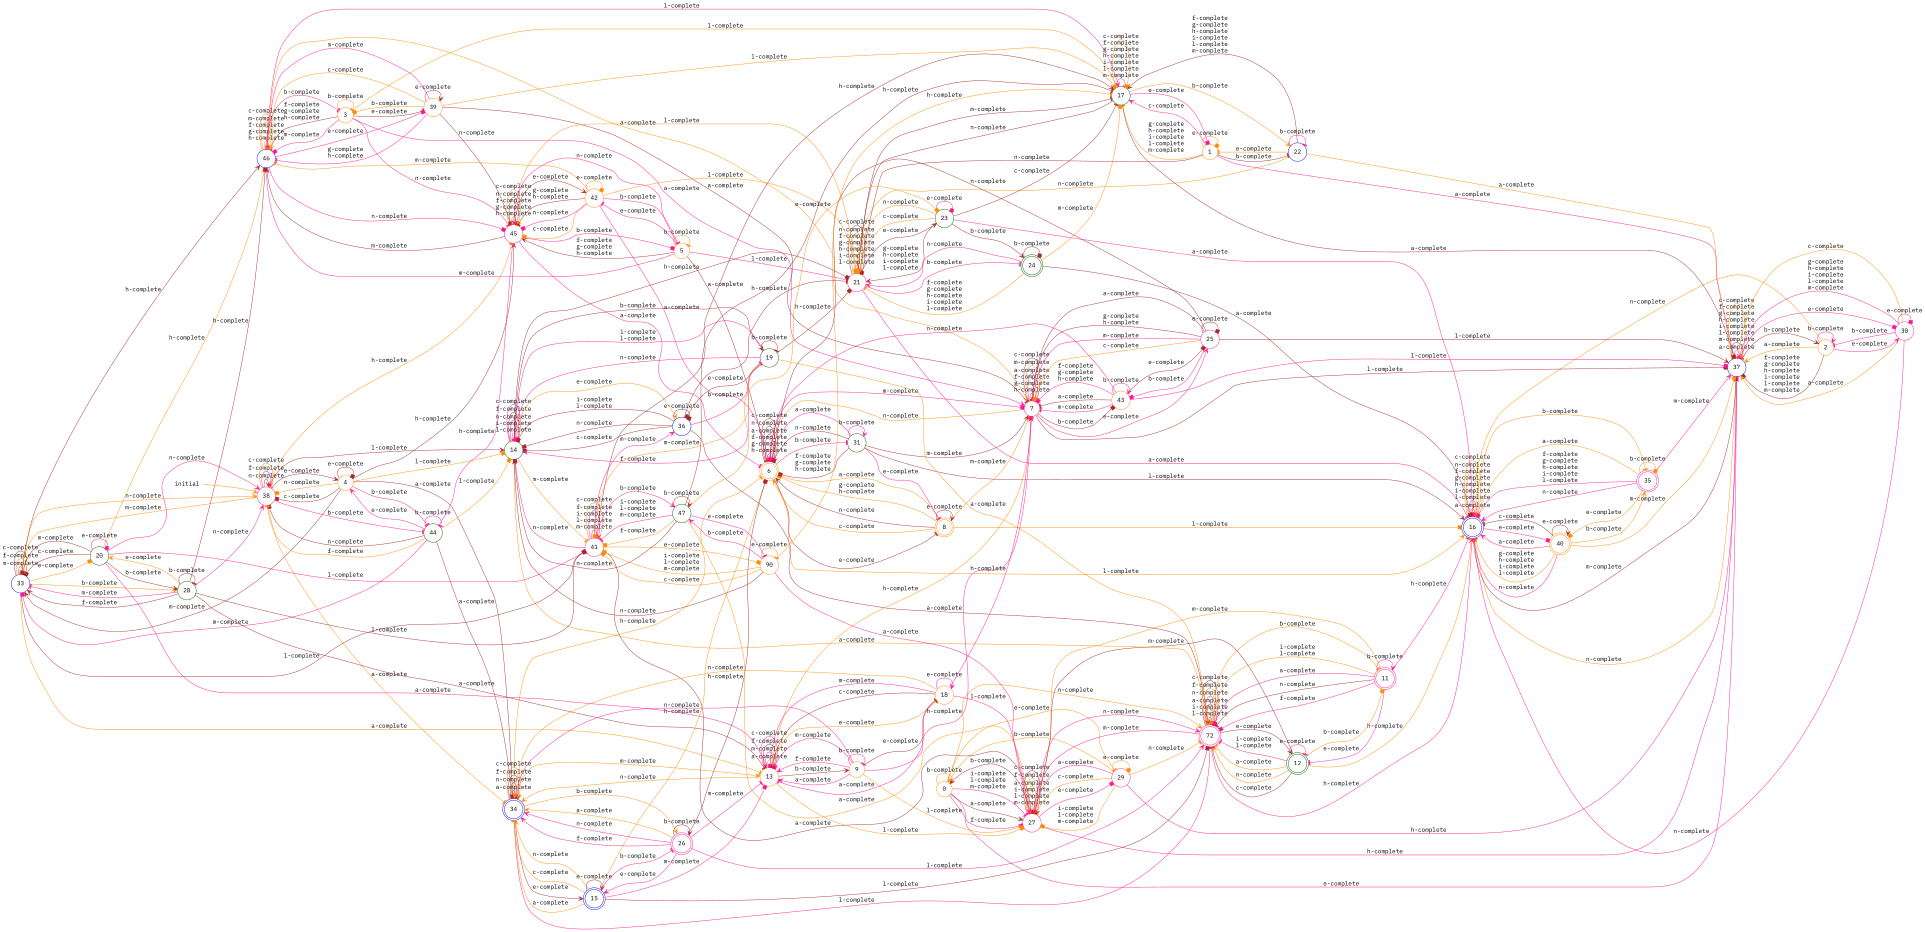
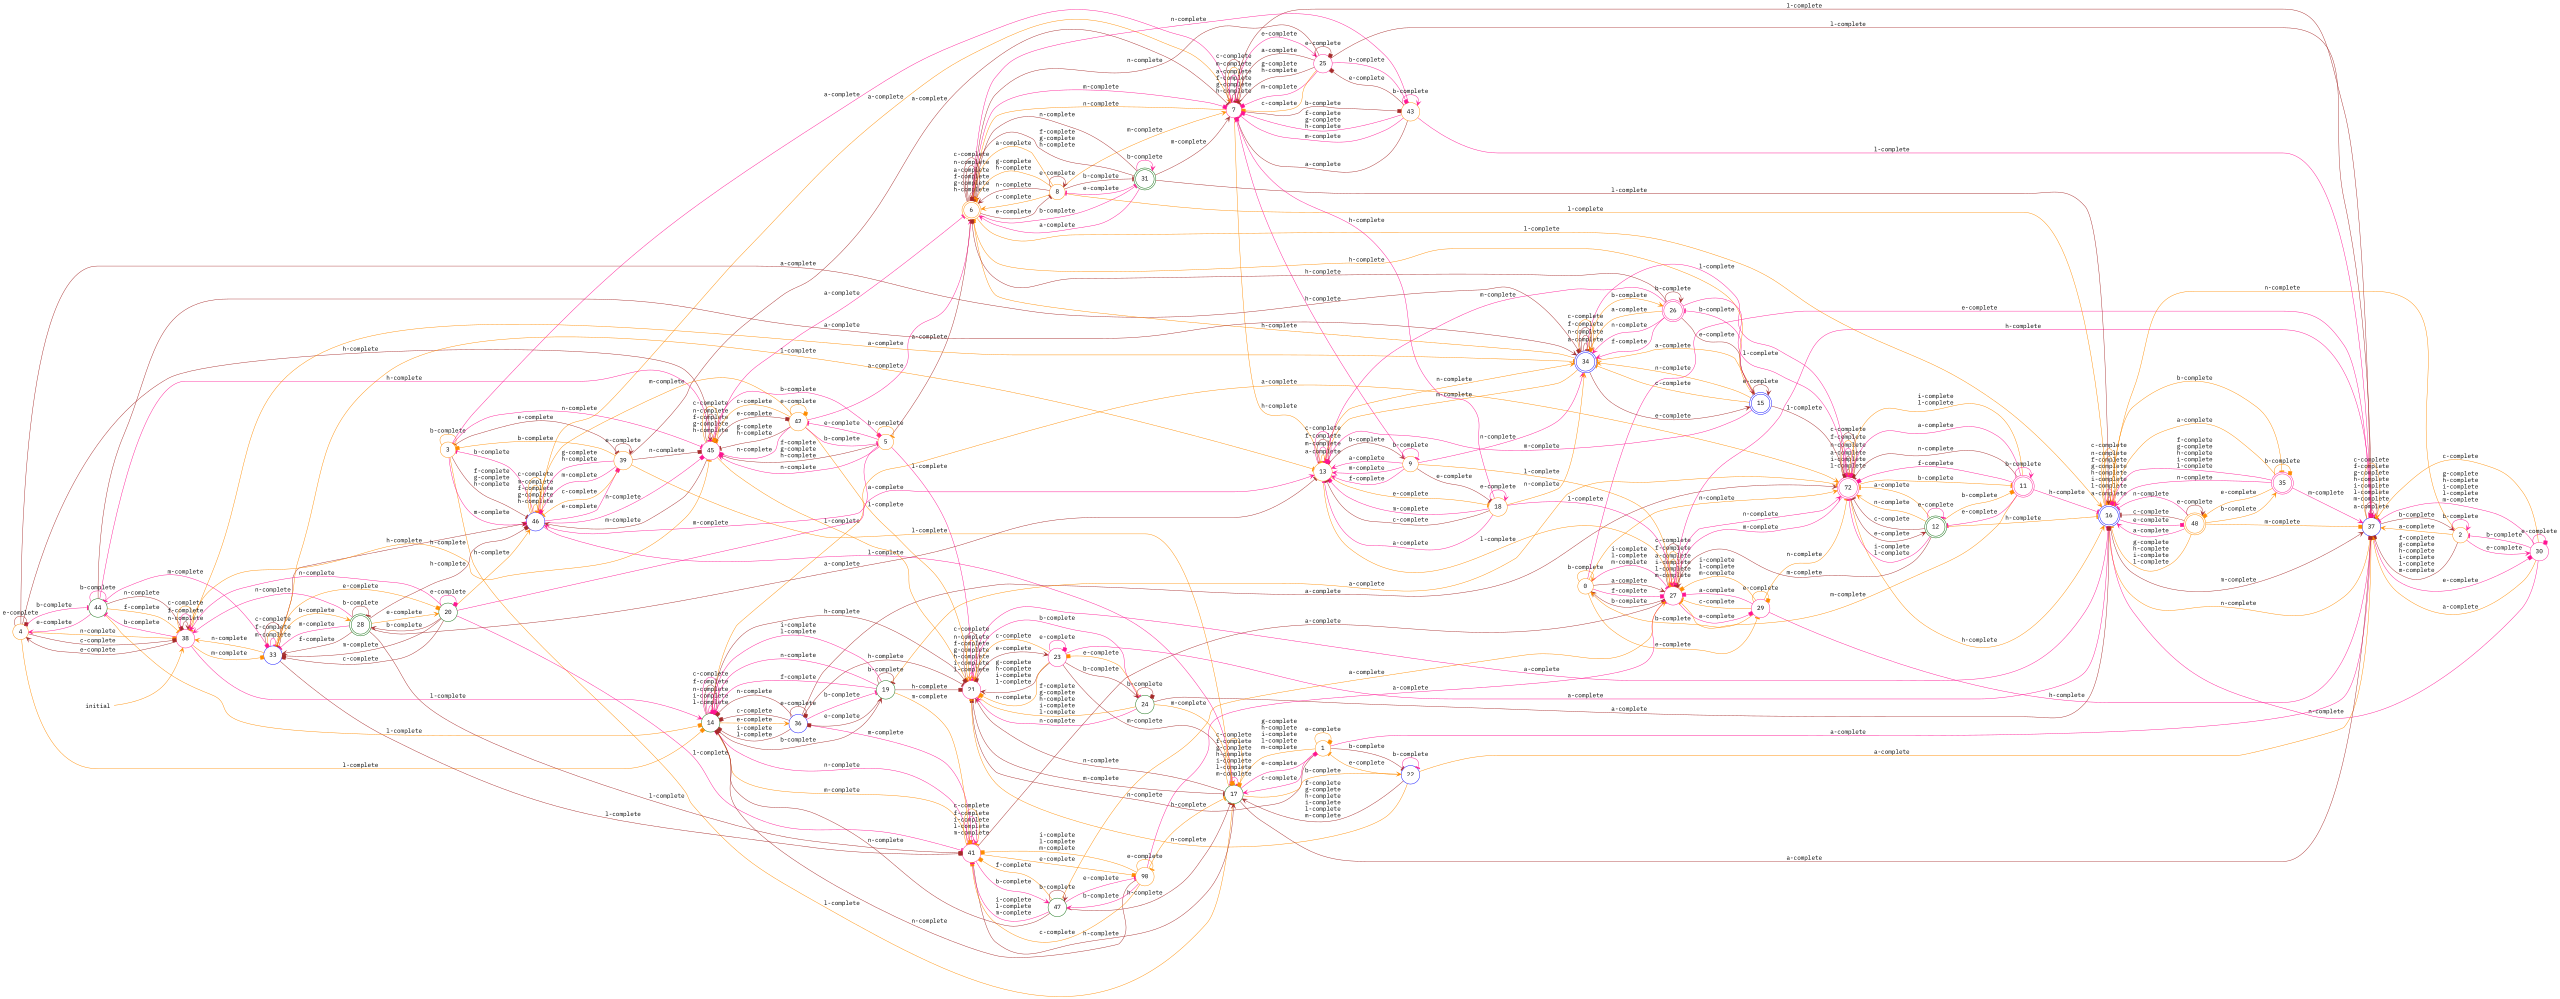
(1032, 171) -> (1145, 721)
none -> (1098, 181)
(536, 183) -> (745, 419)
(944, 218) -> (1057, 657)
(1032, 266) -> (1145, 705)
(793, 323) -> (1114, 663)
(857, 443) -> (1145, 179)
(378, 452) -> (436, 699)
(615, 458) -> (918, 750)
(944, 527) -> (1057, 192)
(187, 591) -> (361, 625)
(908, 597) -> (1244, 308)
(202, 611) -> none
(389, 726) -> (798, 351)
(1400, 760) -> (1964, 644)
(647, 882) -> (1727, 343)
